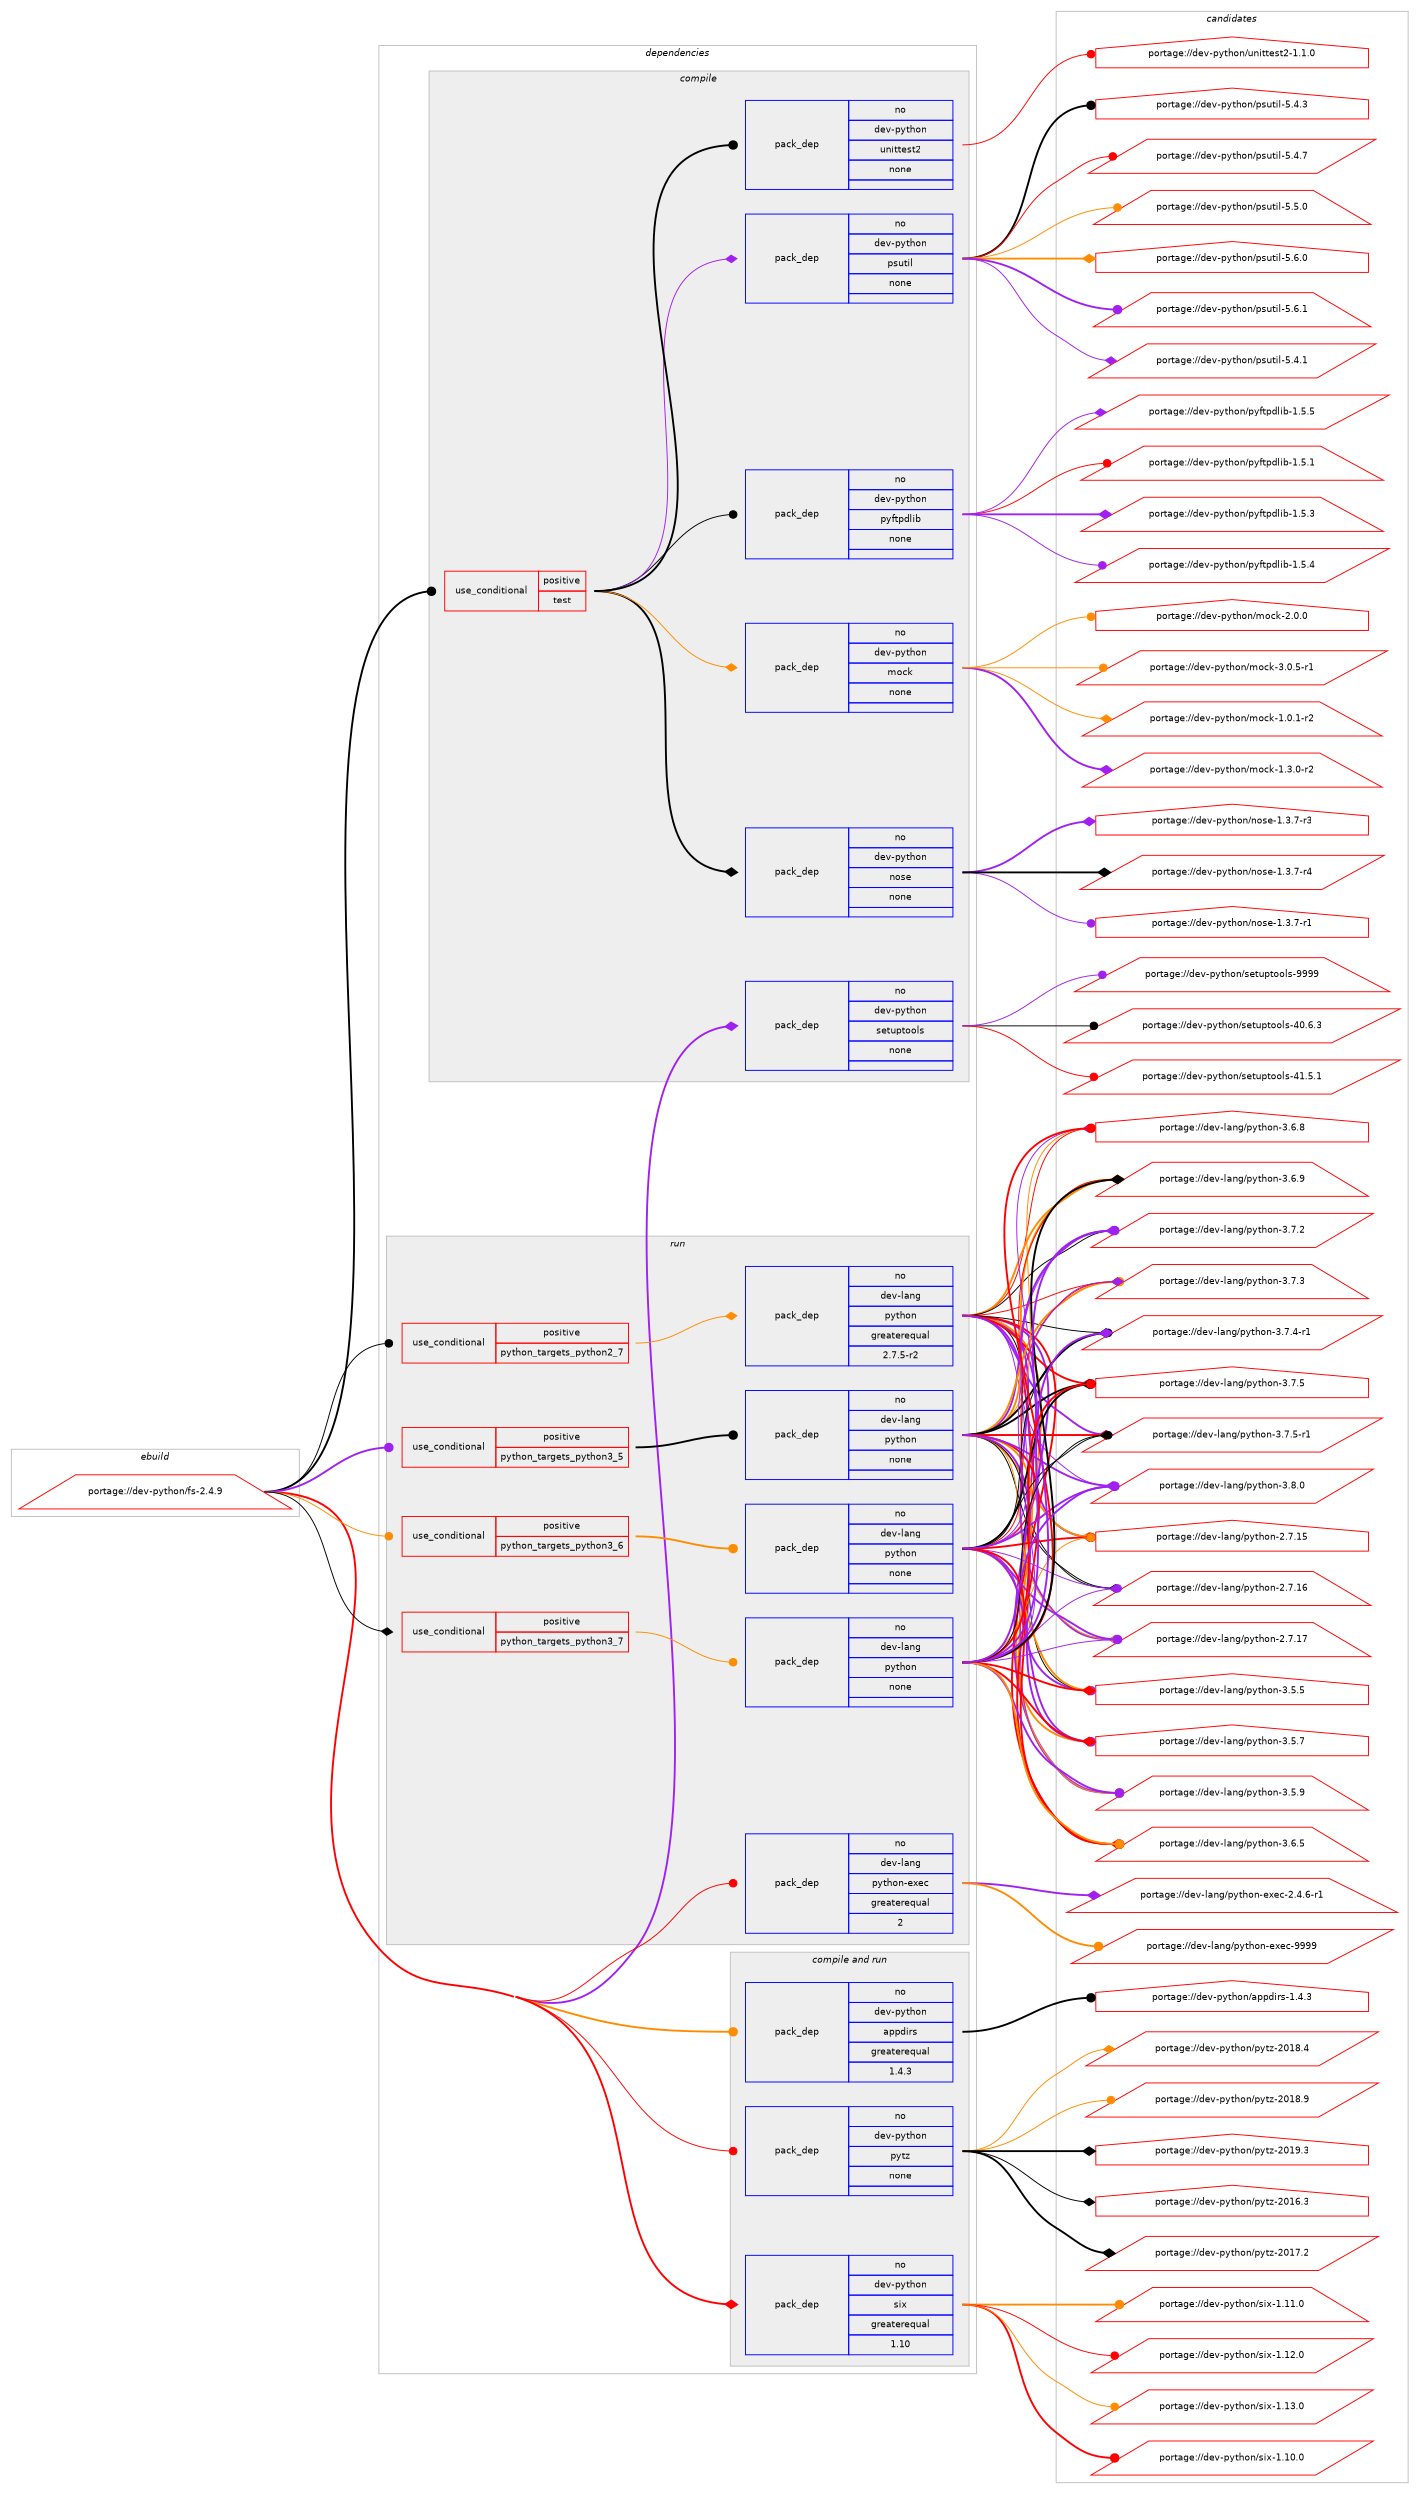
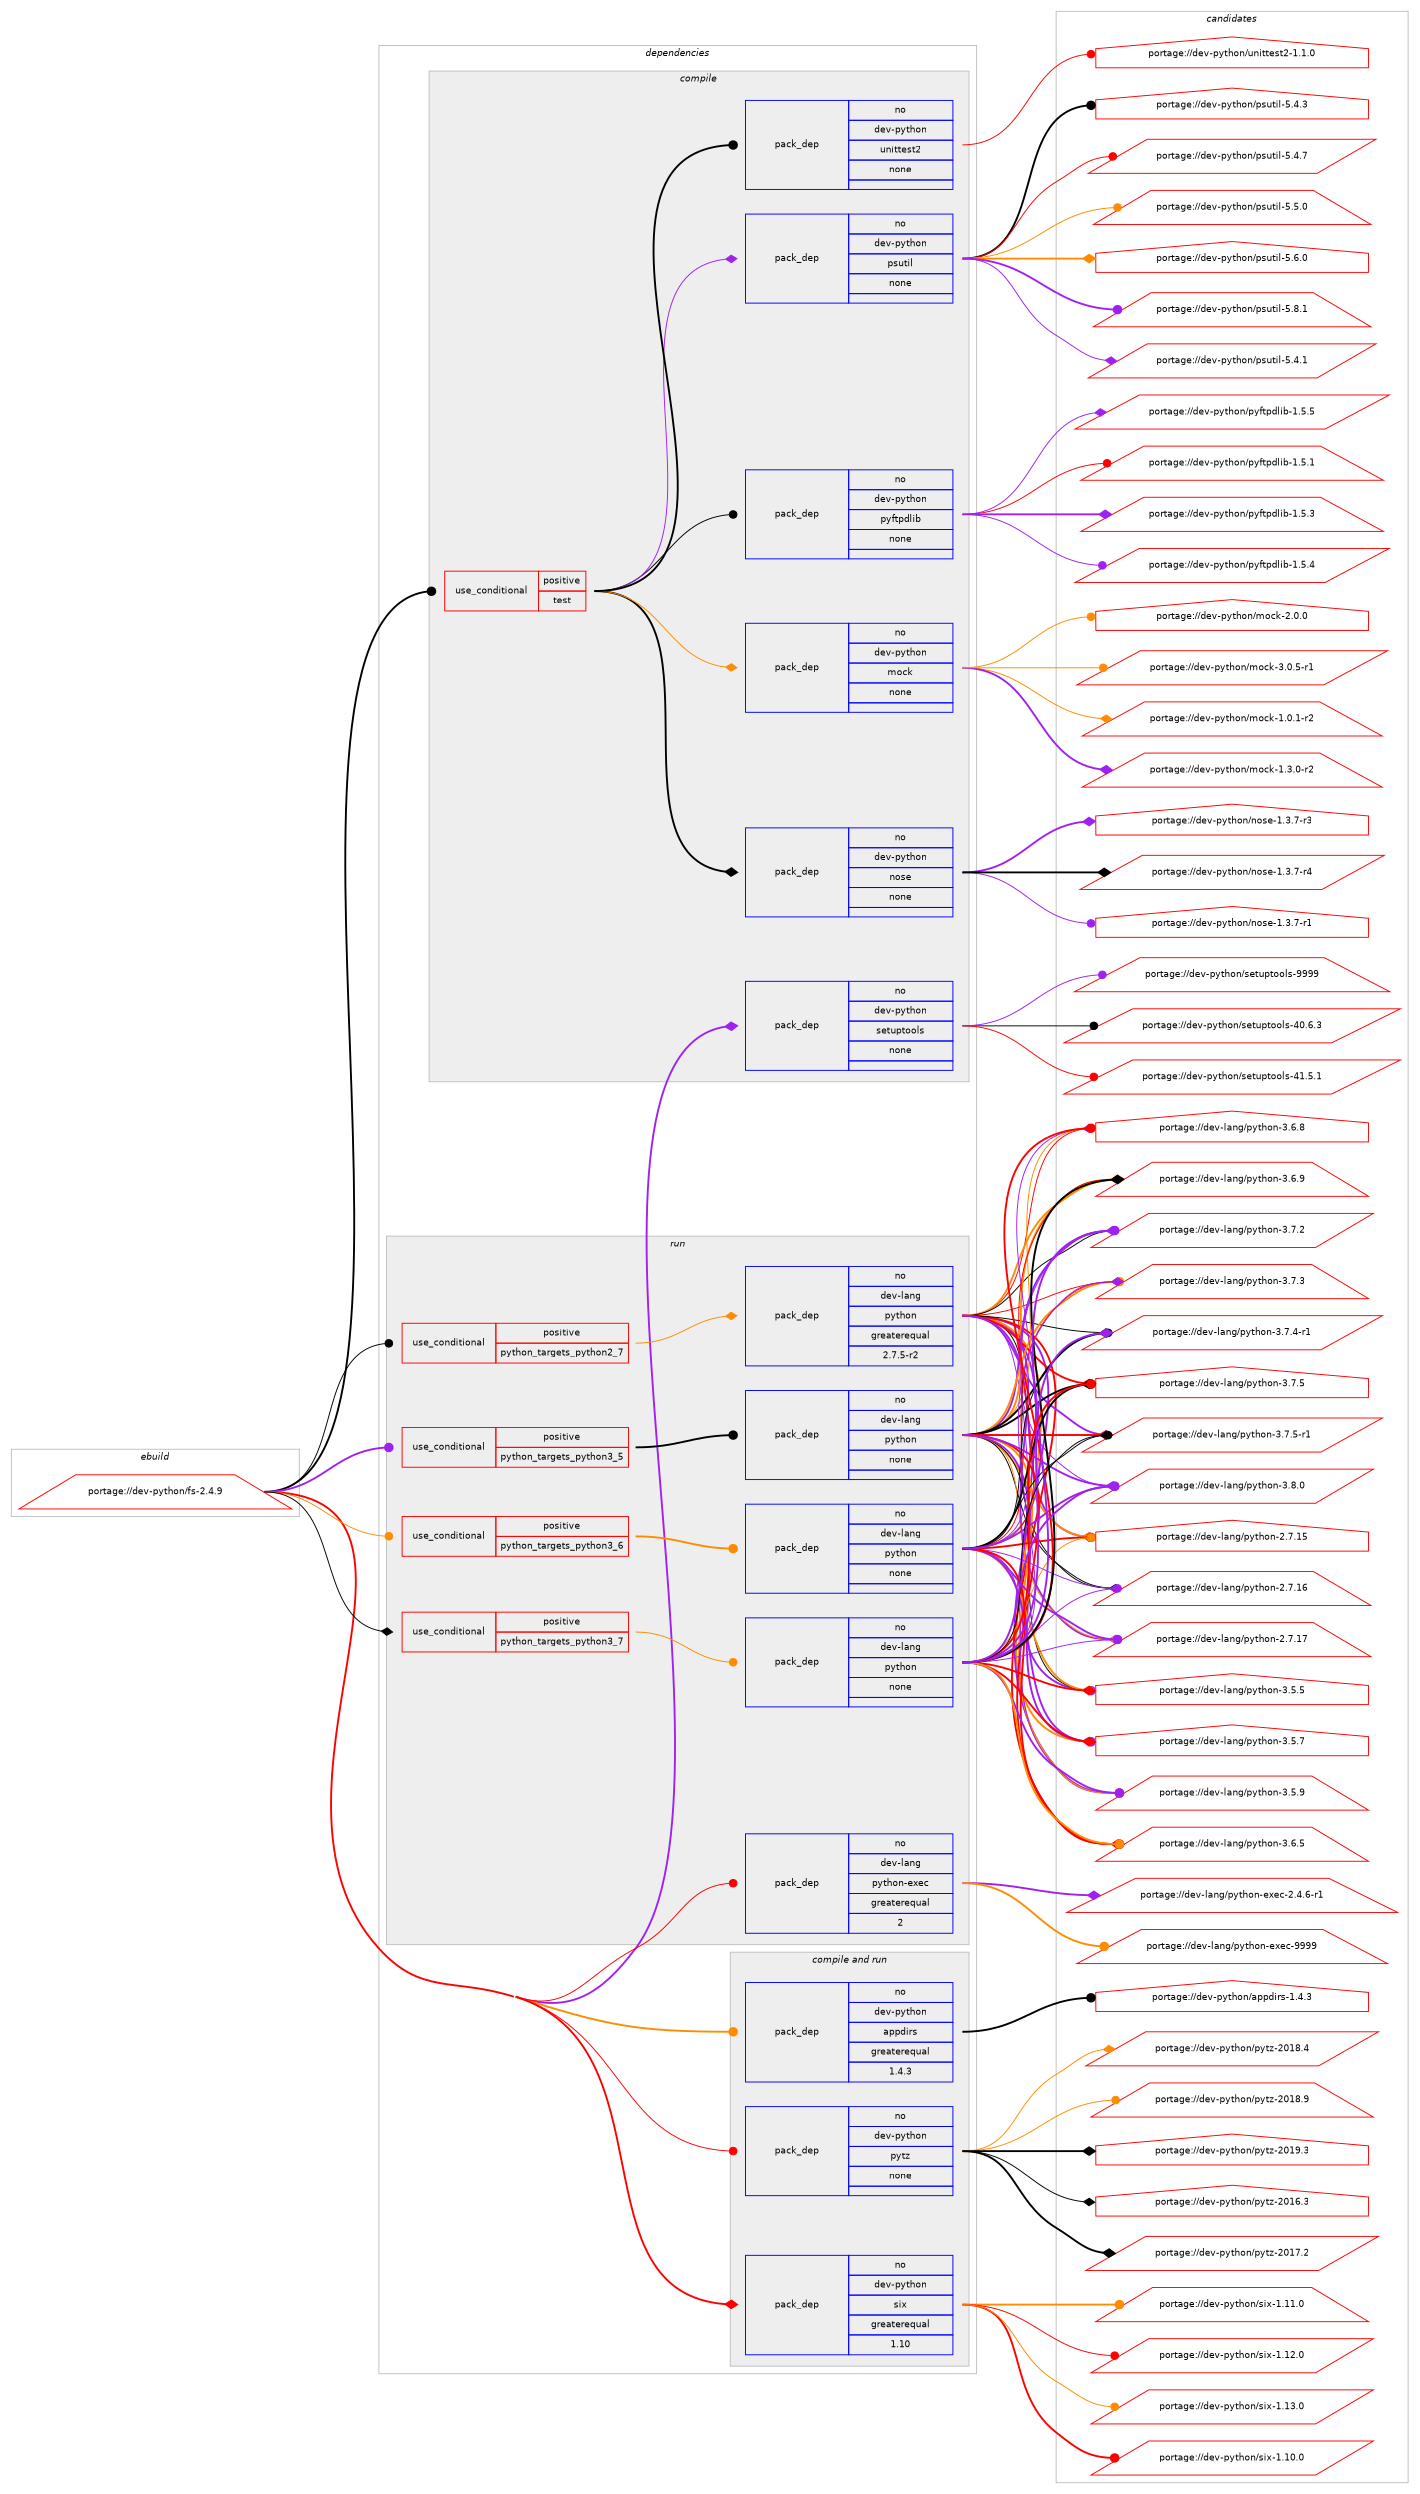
(1232, 310) -> (1232, 310)
(1232, 1947) -> (1232, 1947)
(1232, 2100) -> (1232, 2100)
